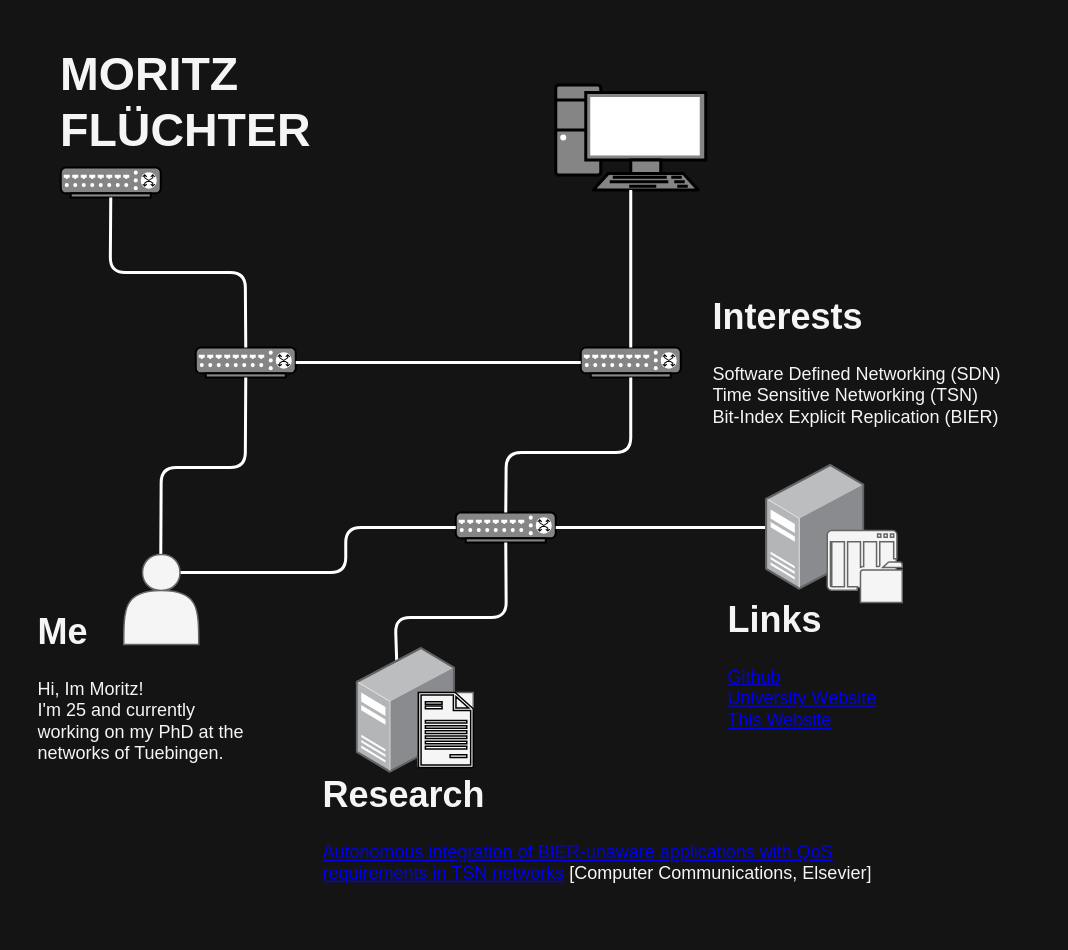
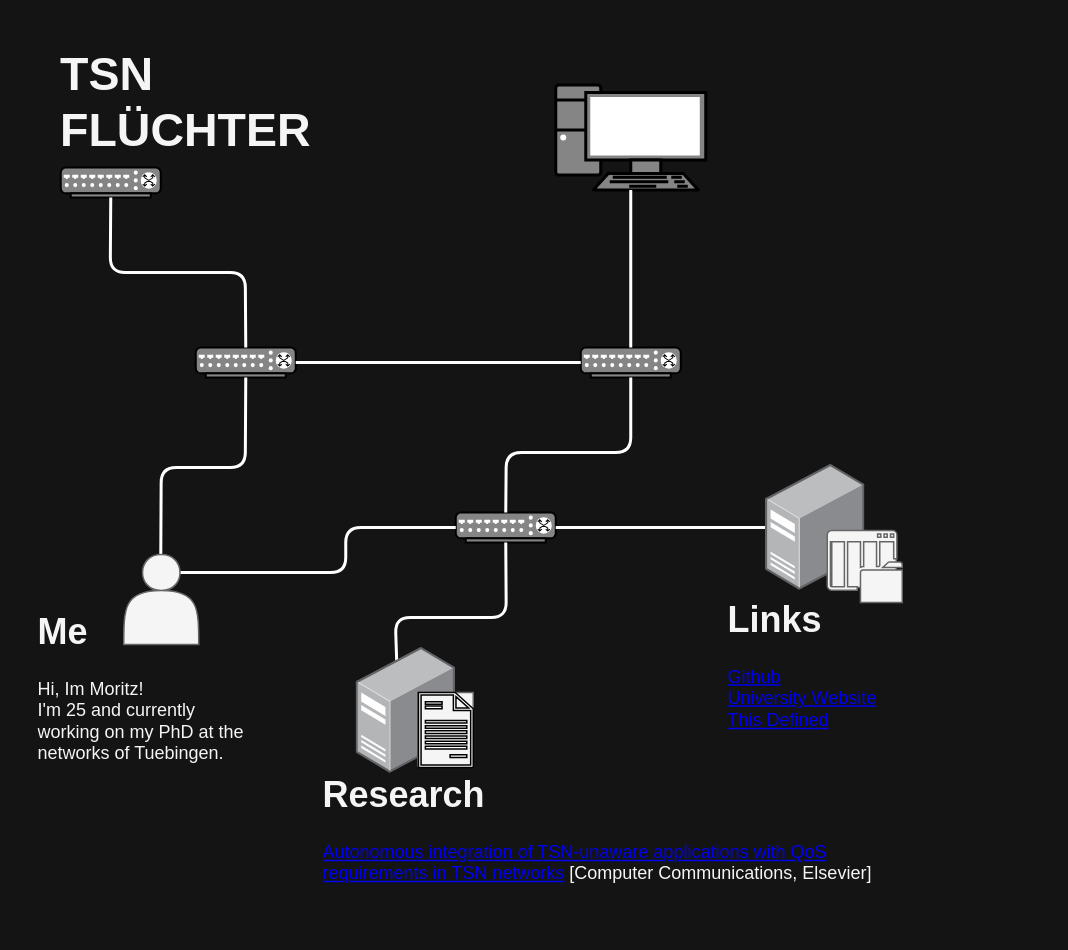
(165, 72) -> (165, 72)
(871, 362) -> none
(810, 618) -> (810, 618)
(610, 783) -> (610, 783)
